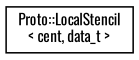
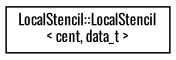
(70, 30) -> (88, 30)
